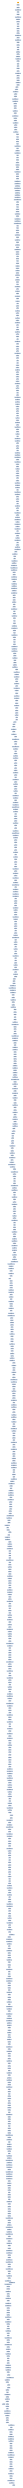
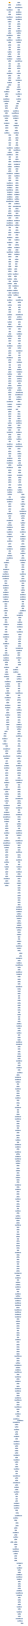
(16, 878) -> none
